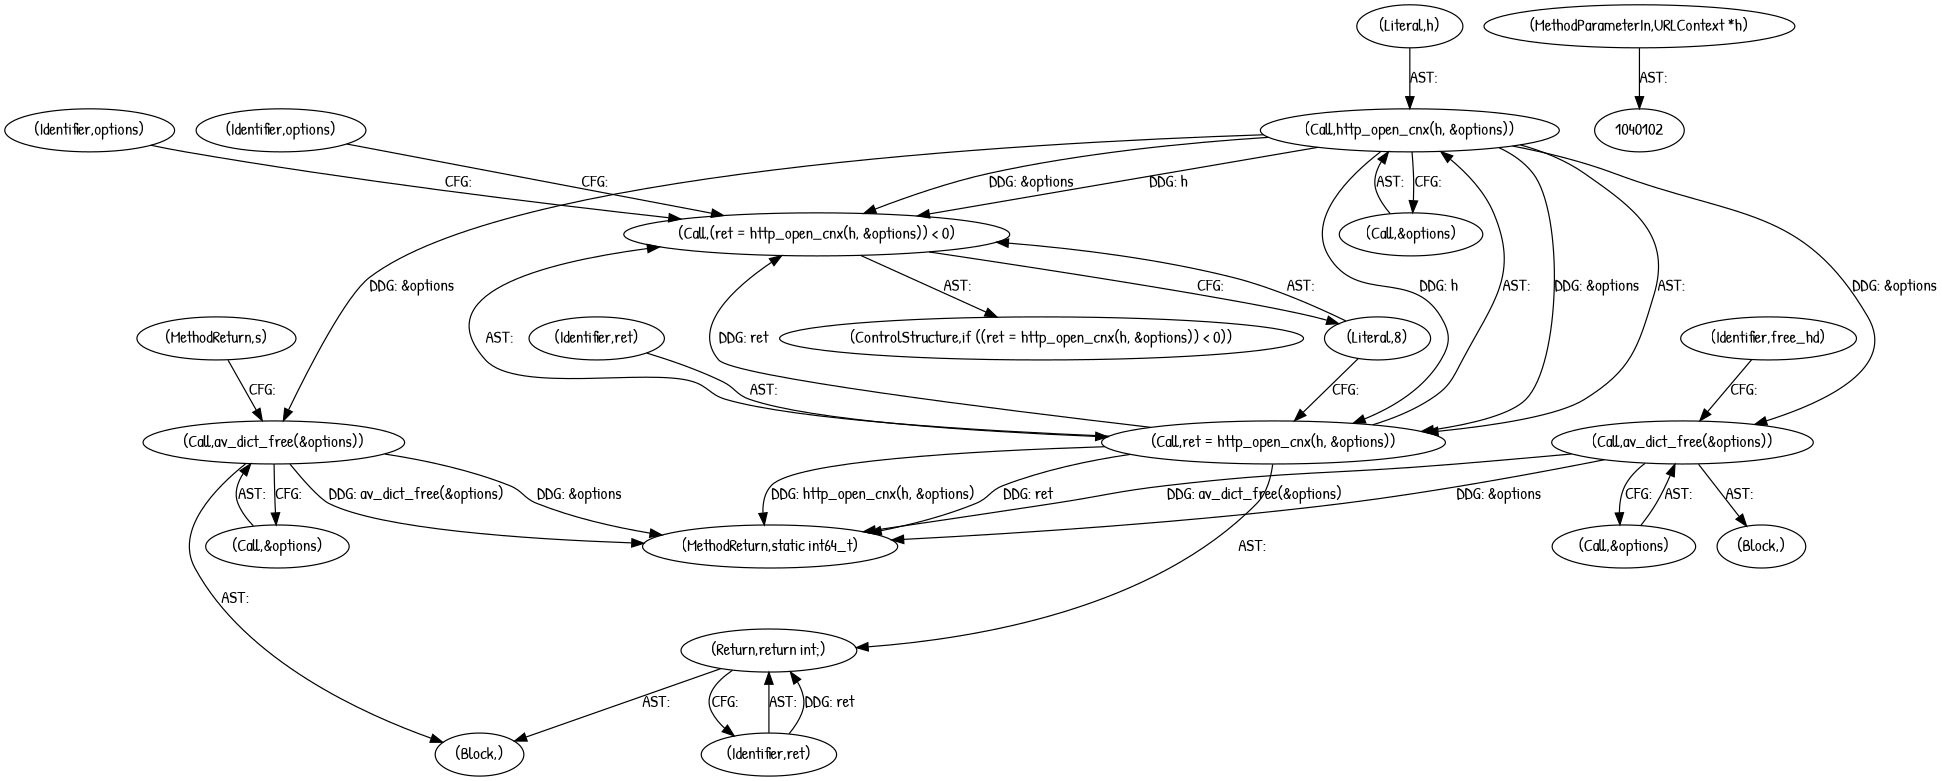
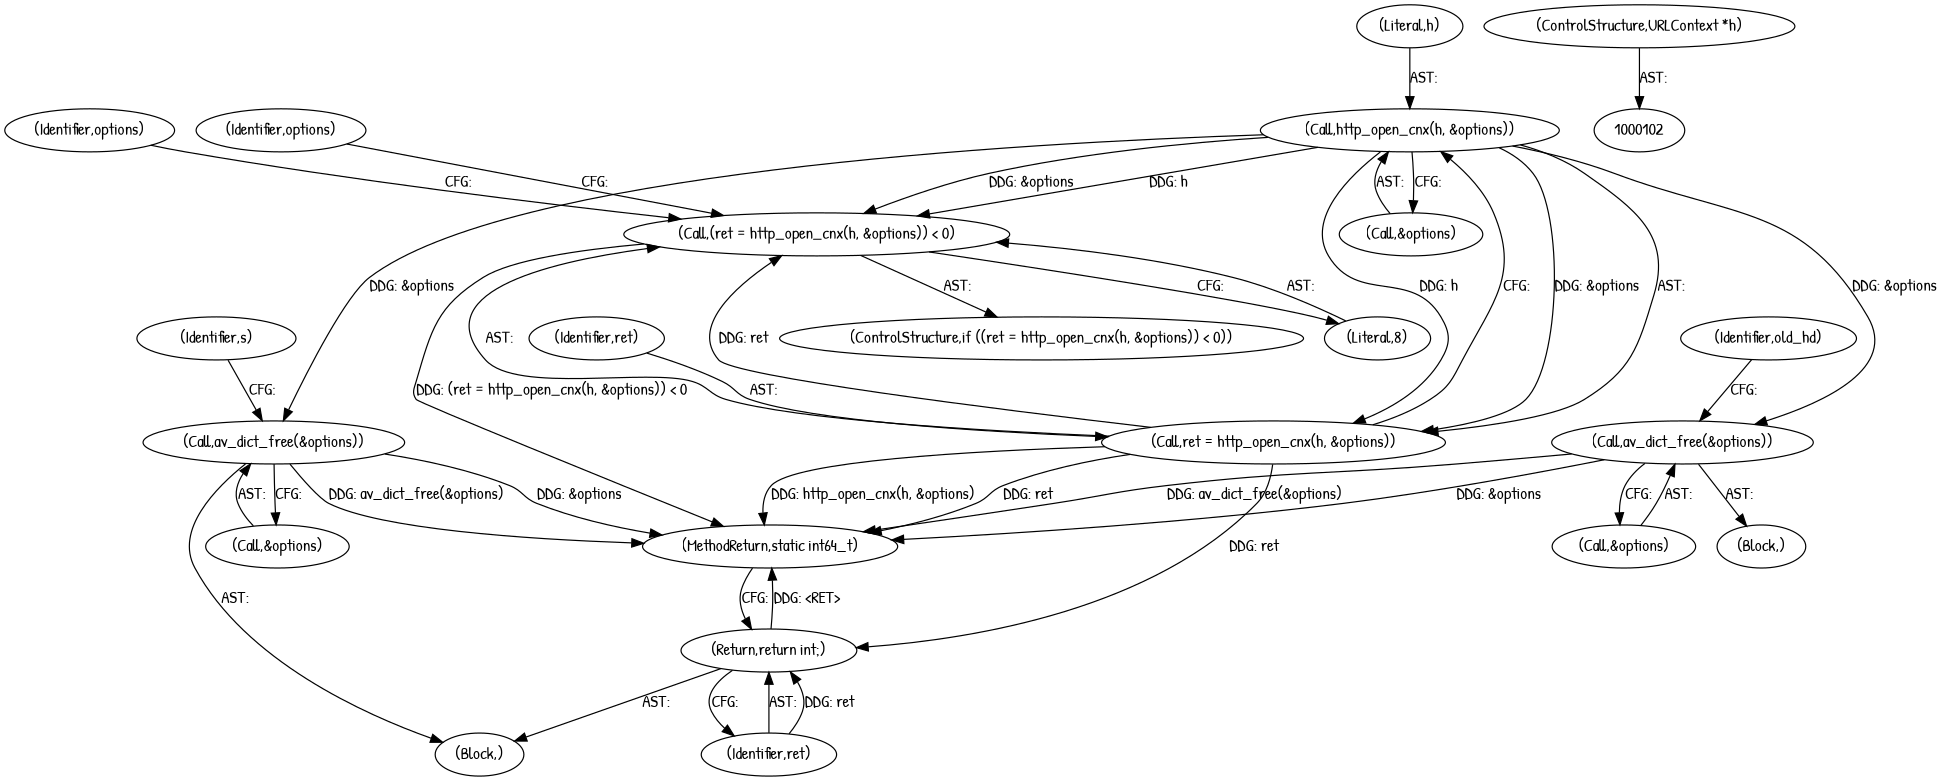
(1639, 26) -> (1639, 26)
(1639, 130) -> (1639, 130)
(1519, 286) -> (1519, 286)
(216, 338) -> (216, 338)
(1769, 338) -> (1769, 338)
(1331, 386) -> none
none -> (420, 401)
(1254, 546) -> (1254, 546)
none -> (741, 592)
none -> (773, 605)
